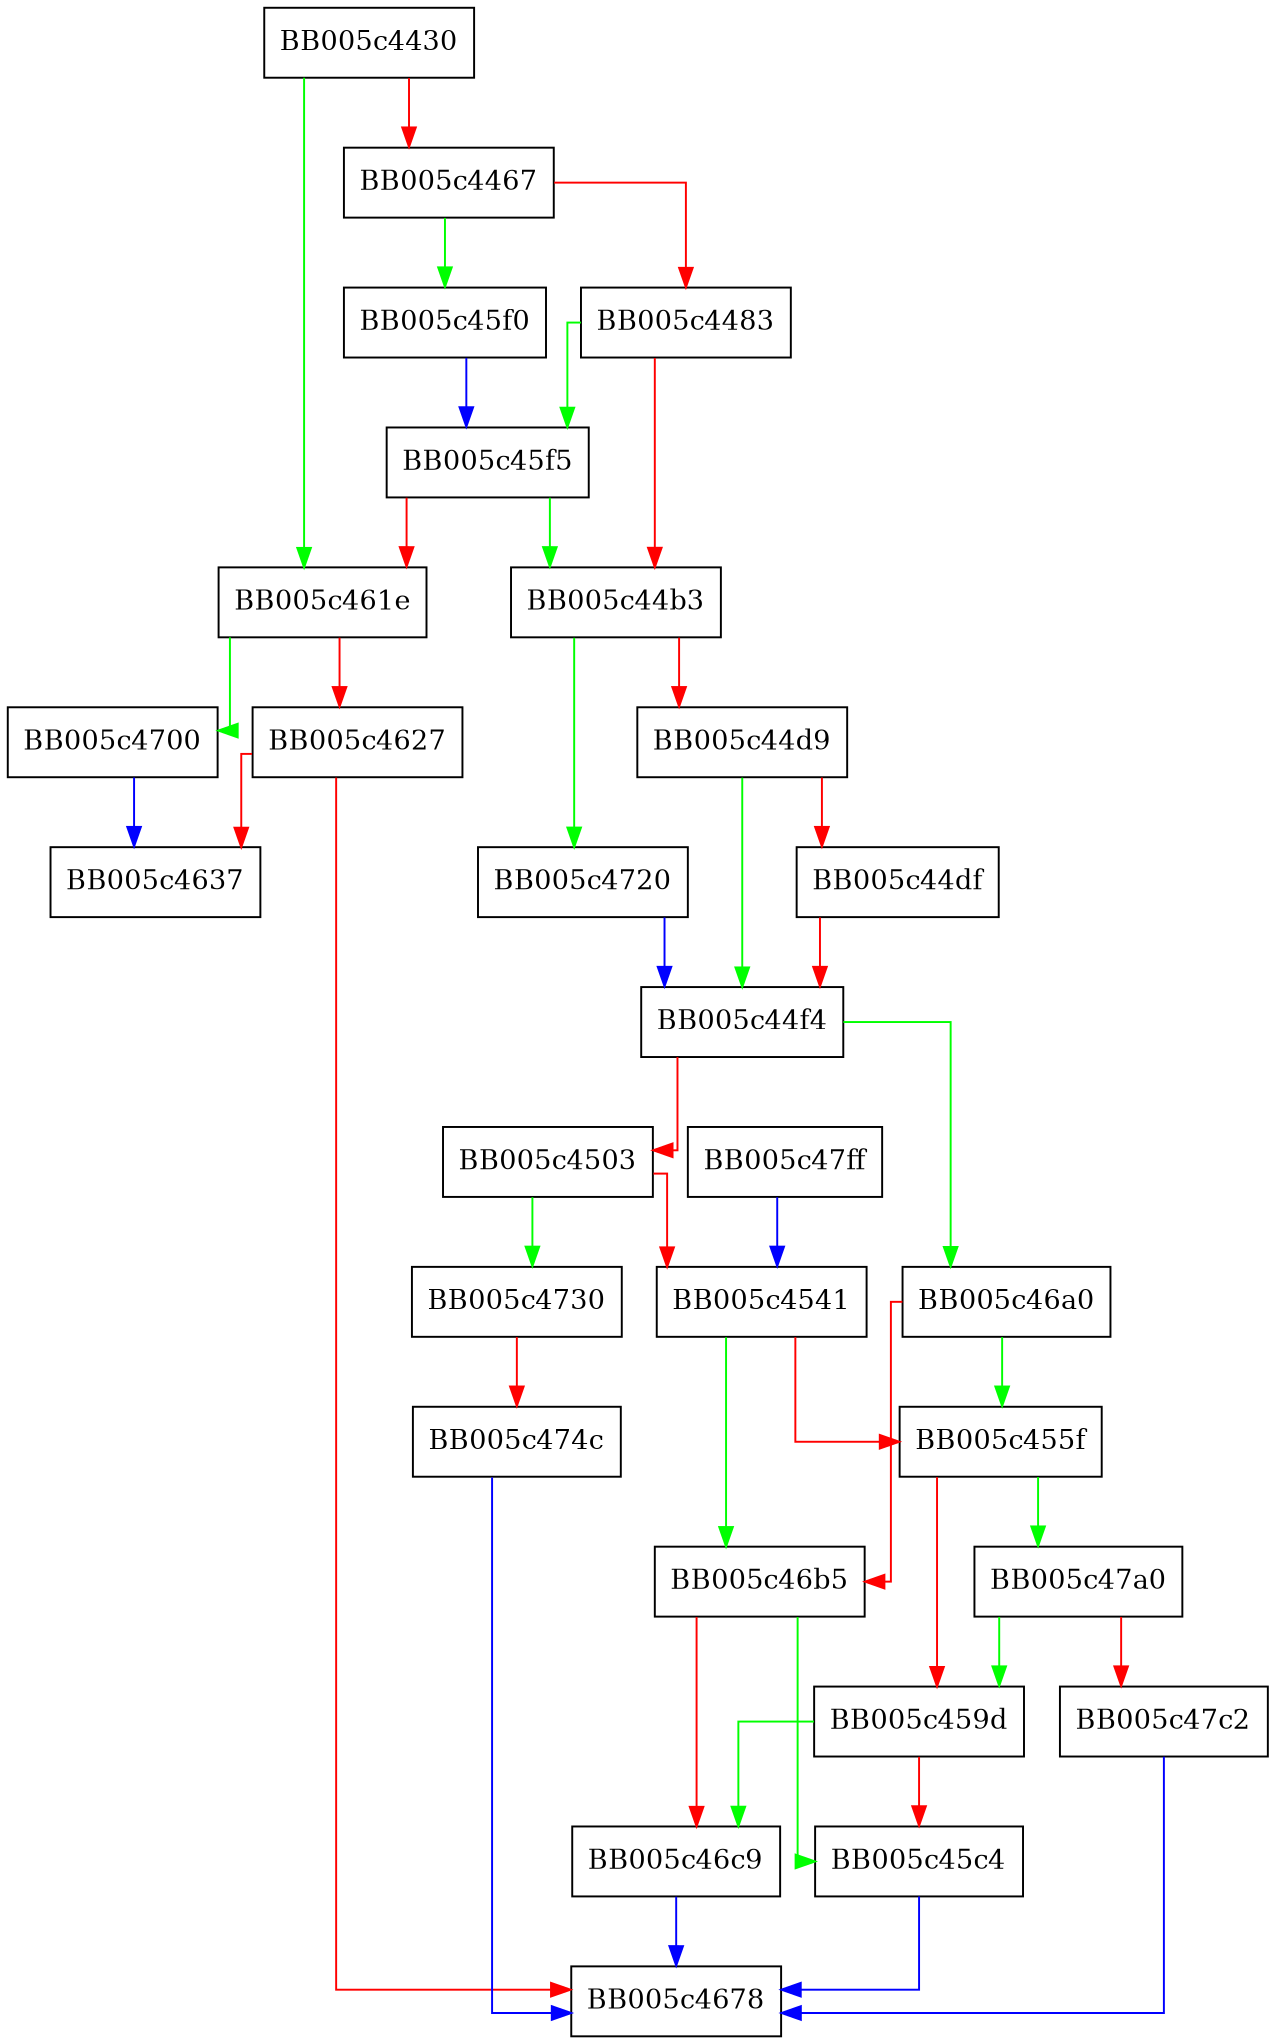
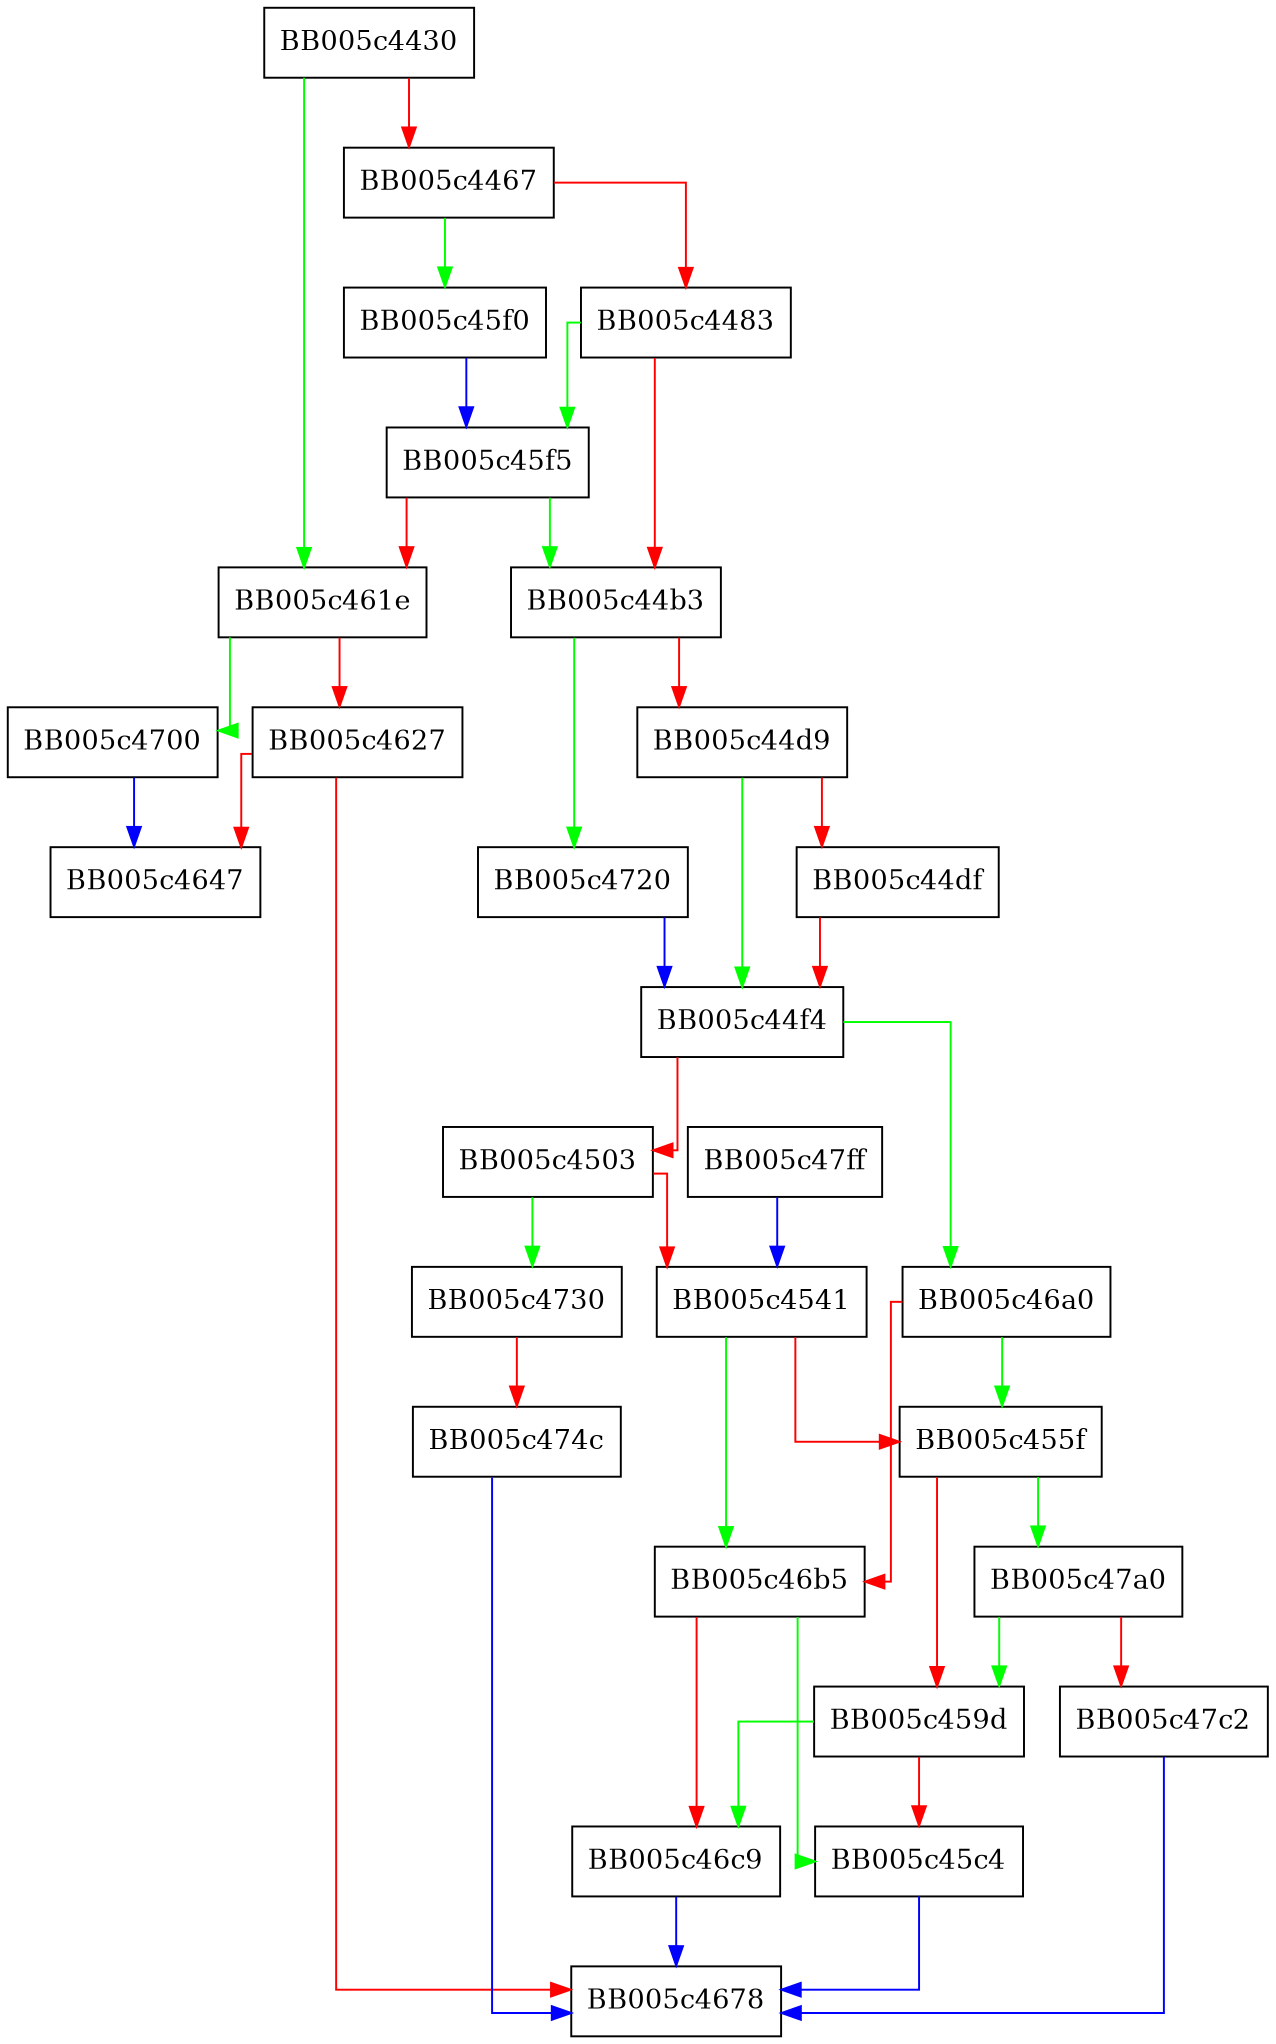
(155, 882) -> (155, 882)
